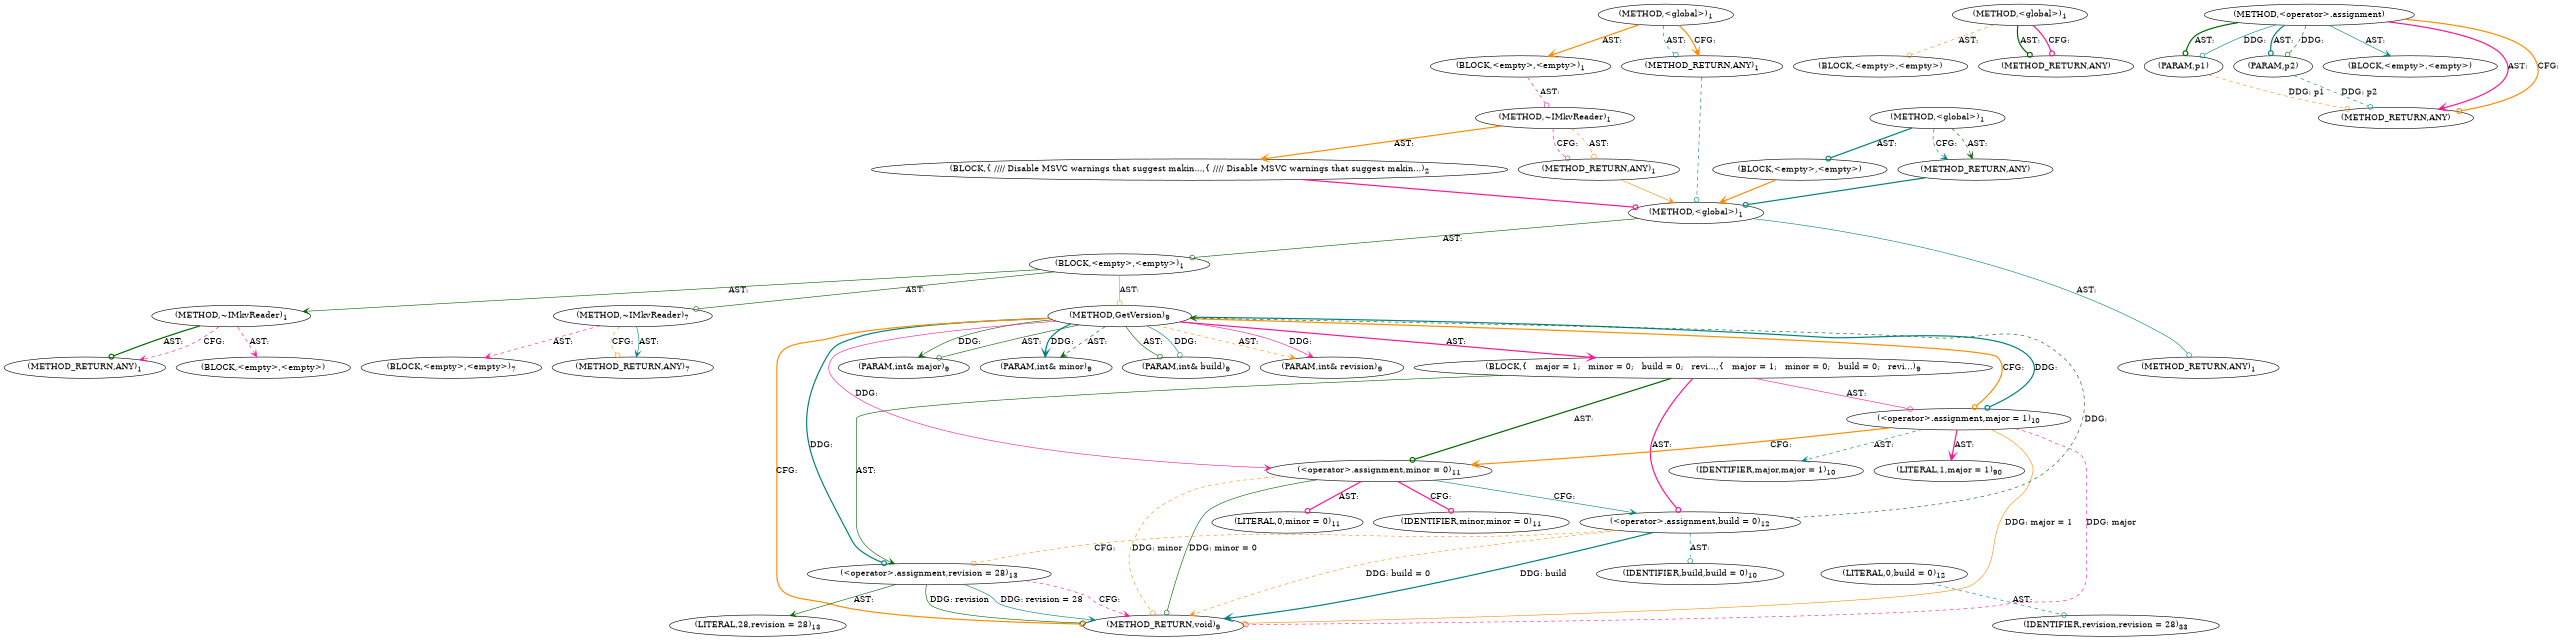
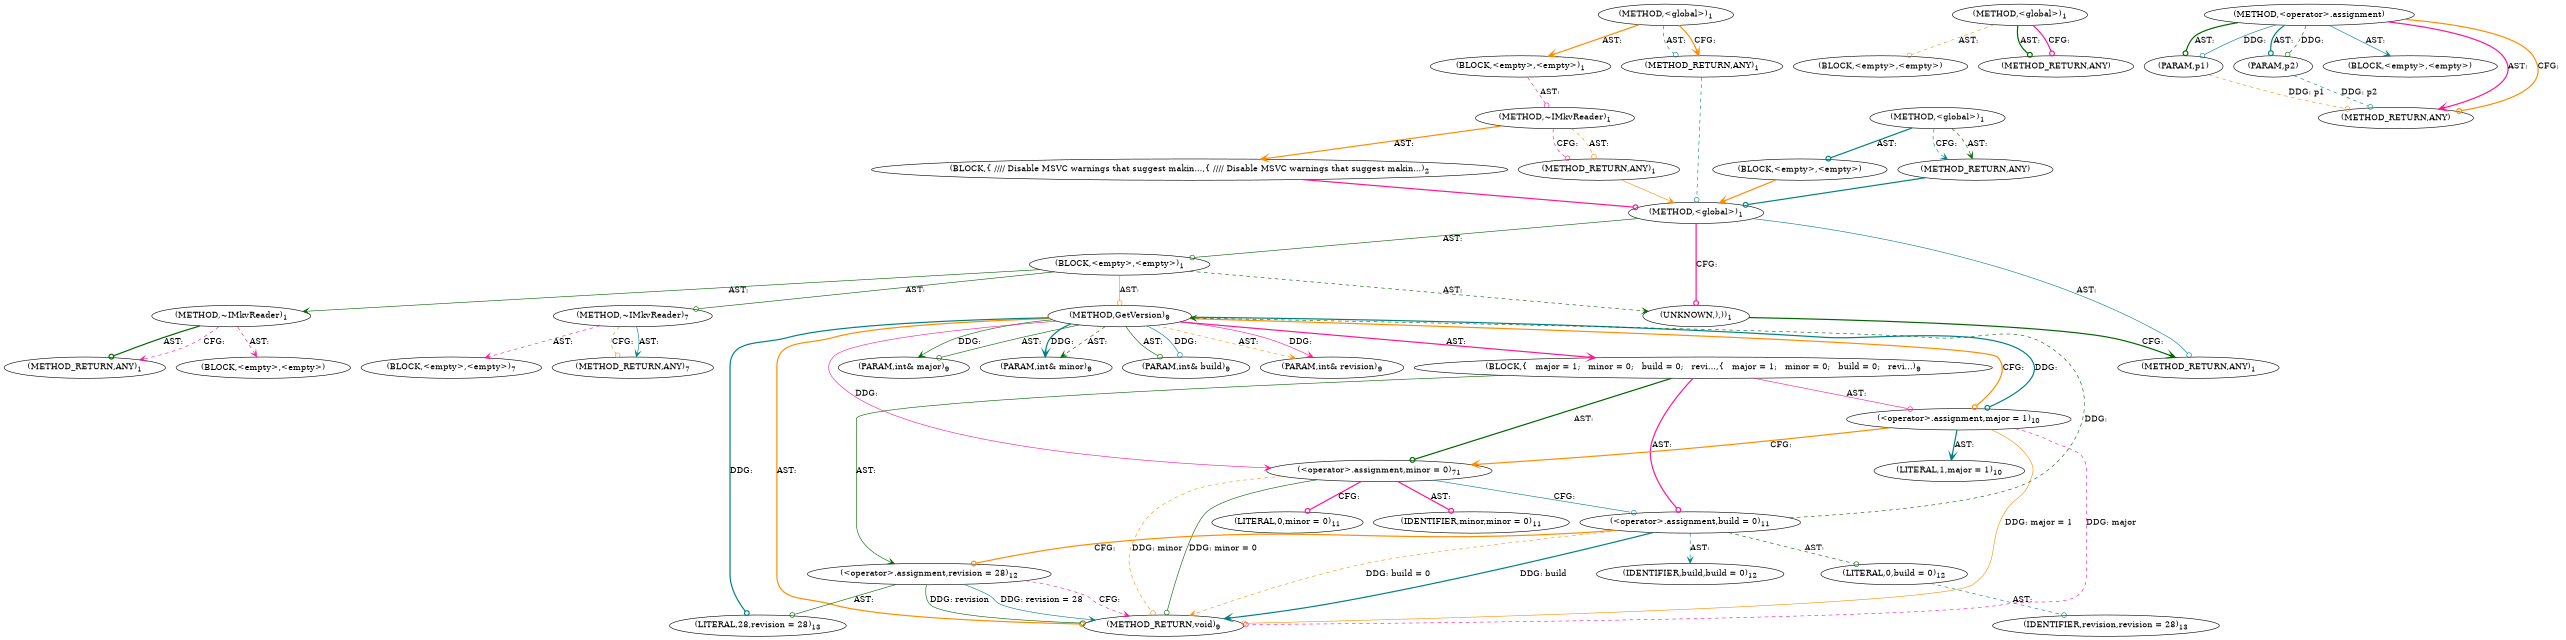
none -> (1696, 316)
(826, 359) -> (759, 342)
(1955, 442) -> (1955, 442)
(1457, 470) -> (1457, 470)
(1998, 470) -> (1998, 470)
(788, 471) -> (788, 471)
(1766, 471) -> none
(1532, 496) -> (1532, 496)
(1350, 497) -> (1350, 497)
(1442, 497) -> (1442, 497)
(1766, 522) -> (1766, 522)
(1295, 534) -> (1295, 534)
(1690, 545) -> (1690, 545)
none -> (1791, 548)
(1014, 573) -> (1014, 573)
(1753, 573) -> (1753, 573)
(846, 599) -> (846, 599)
(2184, 625) -> (2184, 625)
